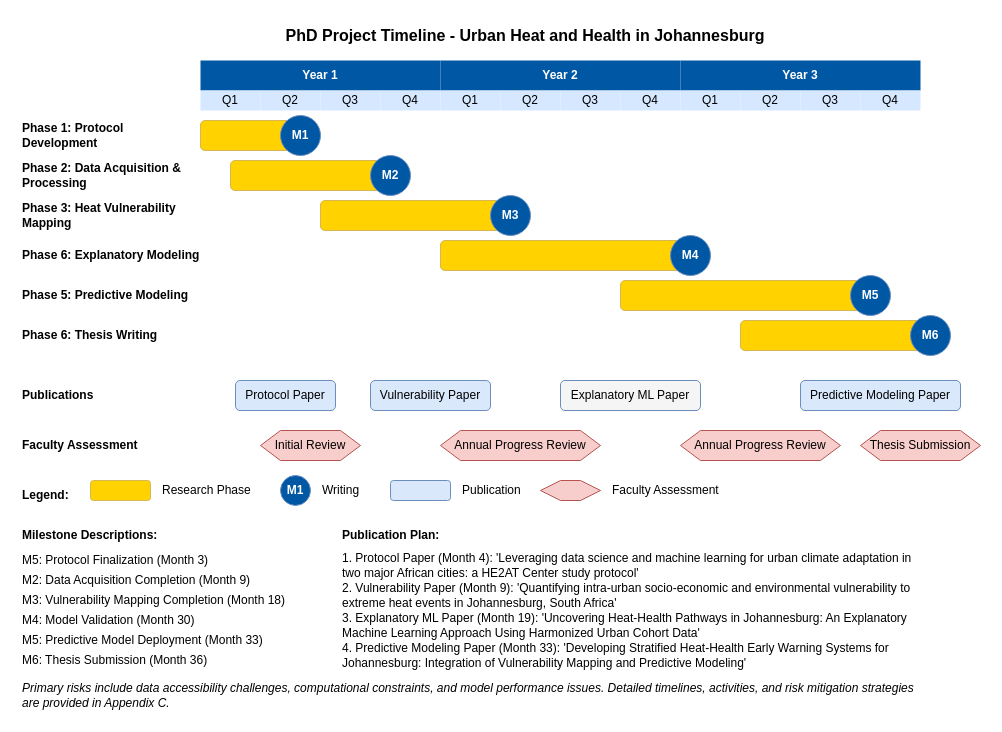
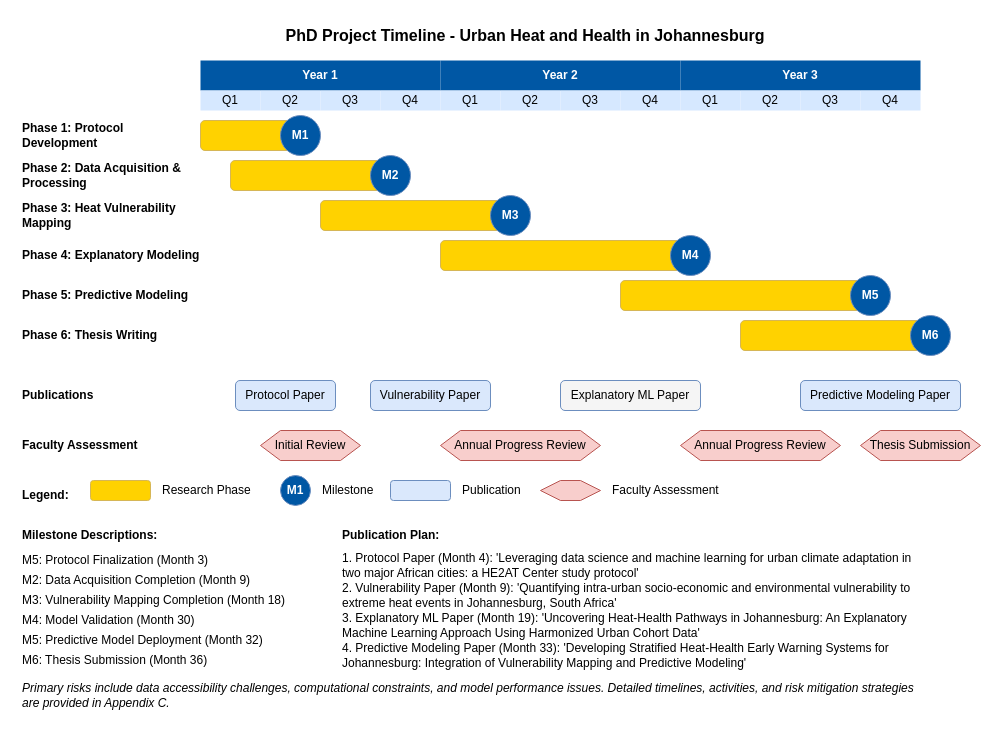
(109, 256) -> (109, 256)
(343, 491) -> (350, 491)
(148, 641) -> (148, 641)
